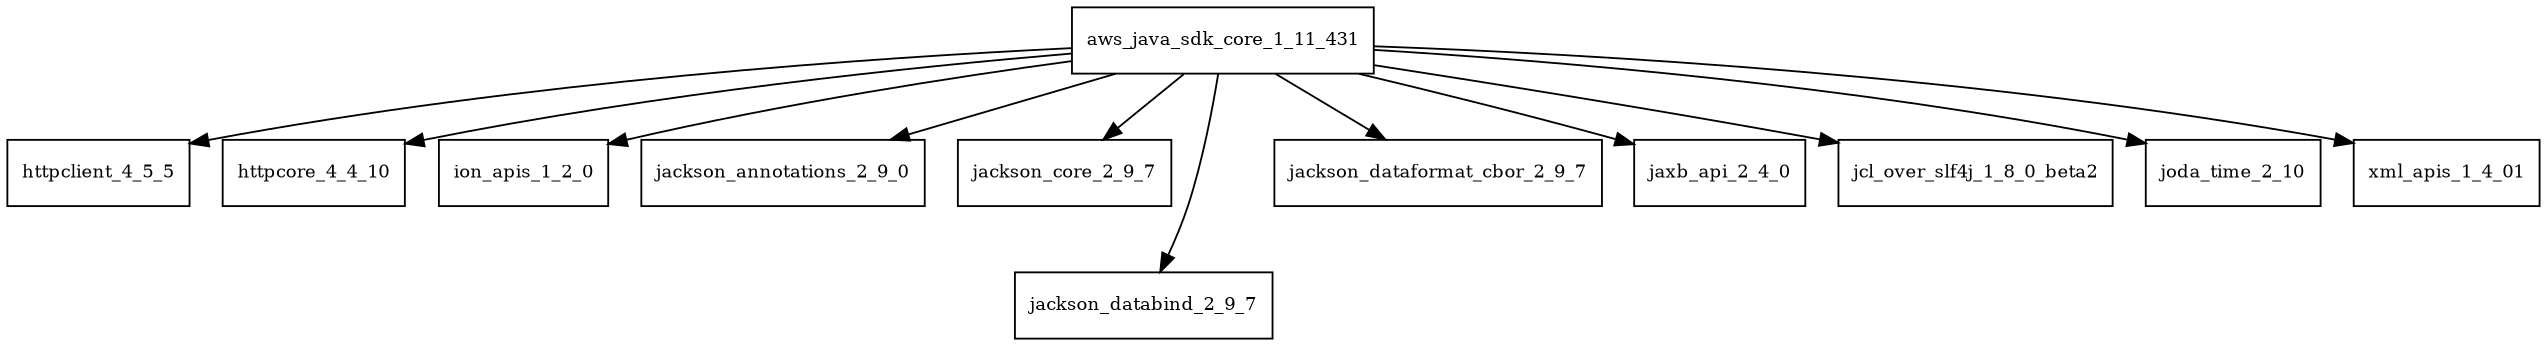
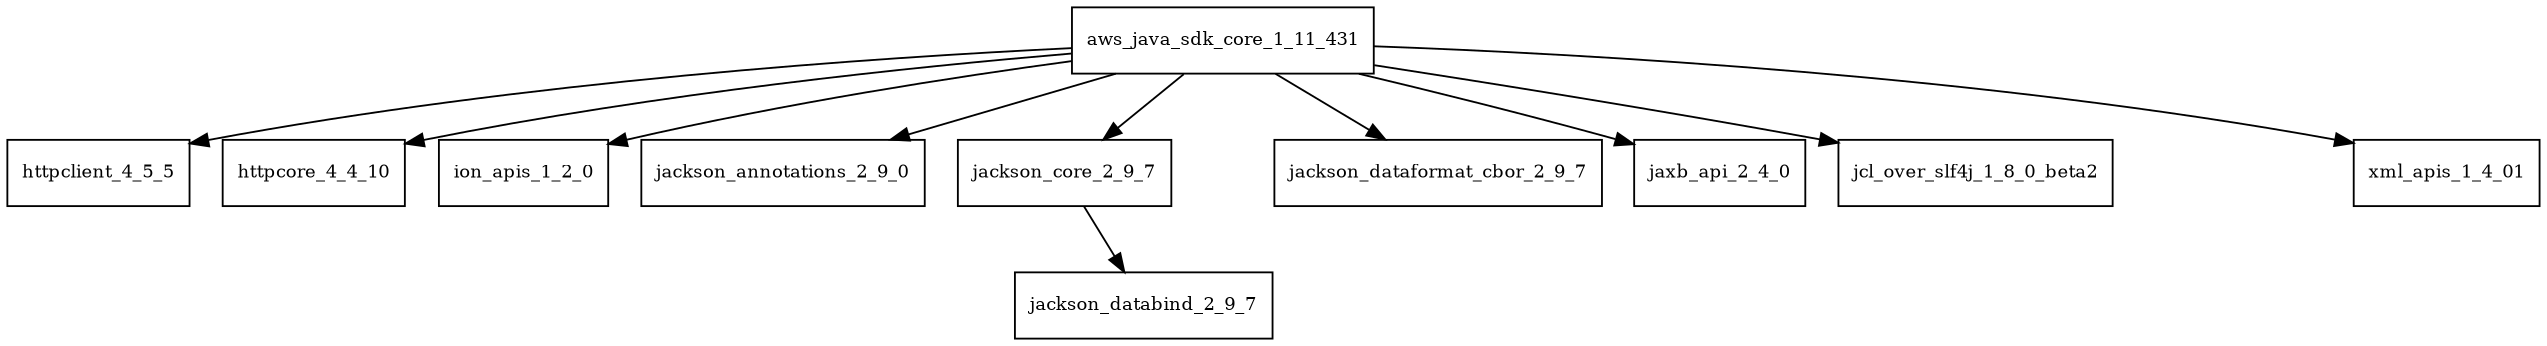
(1199, 166) -> (1099, 232)
(2233, 173) -> none
